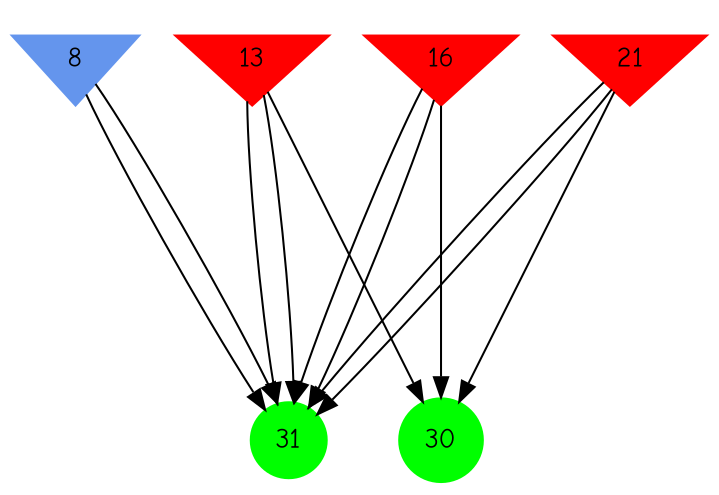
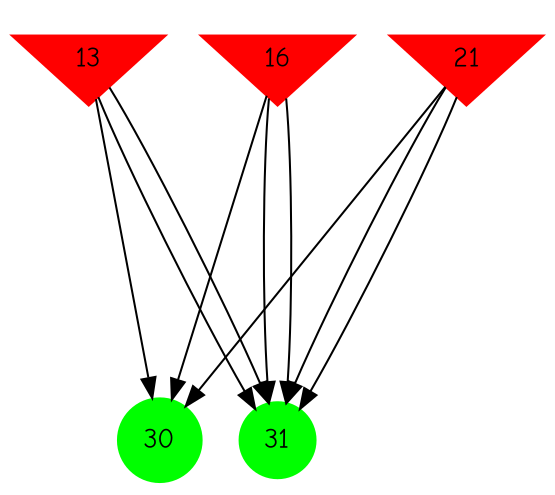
(76, 59) -> none
